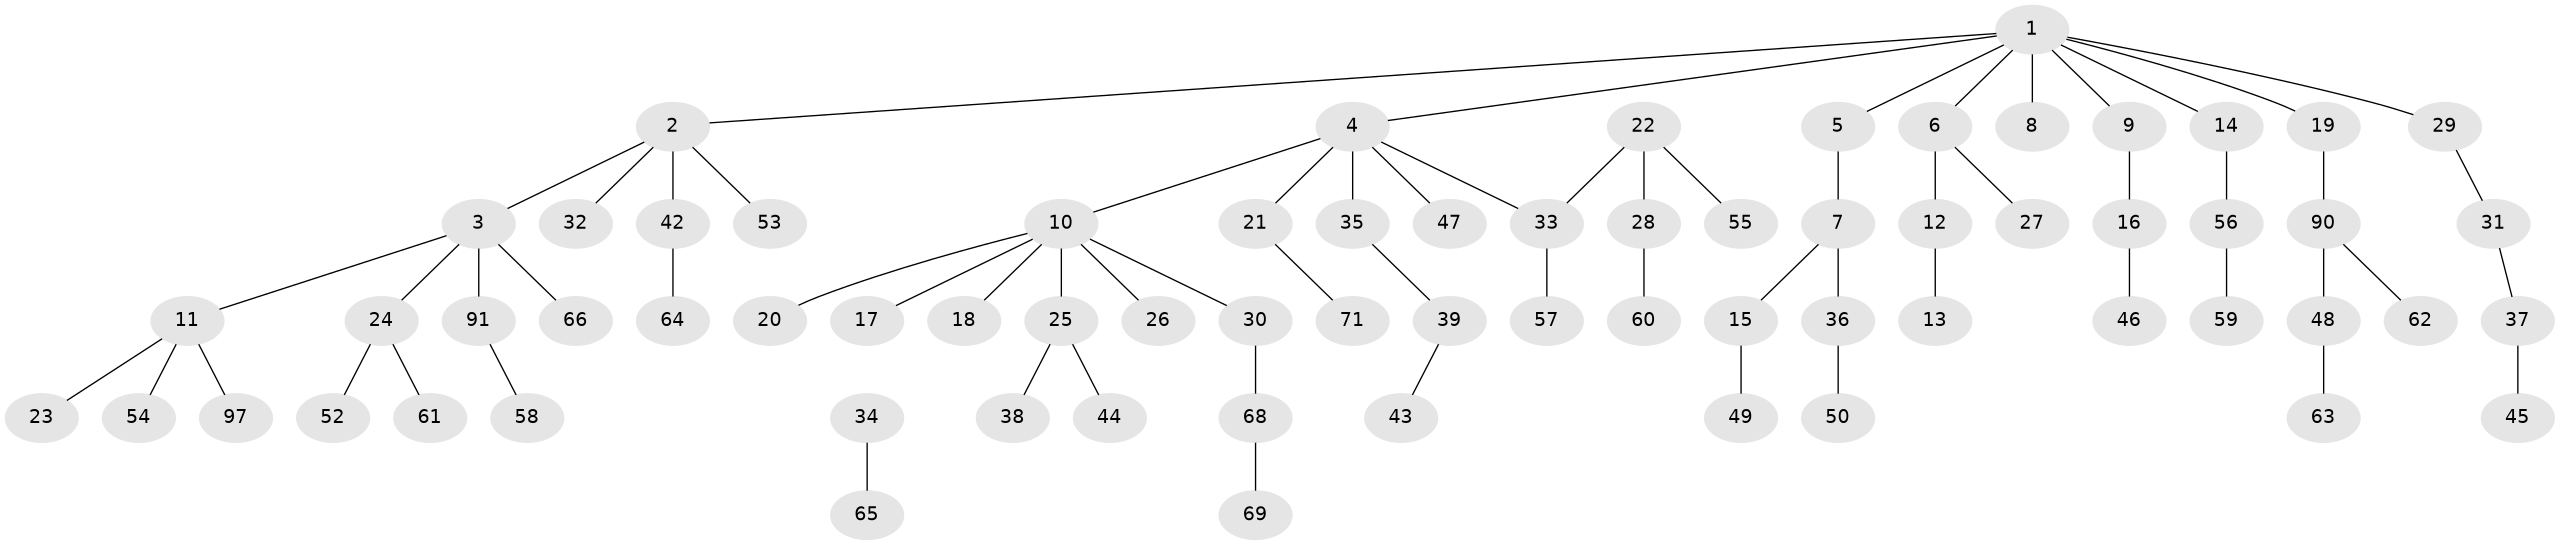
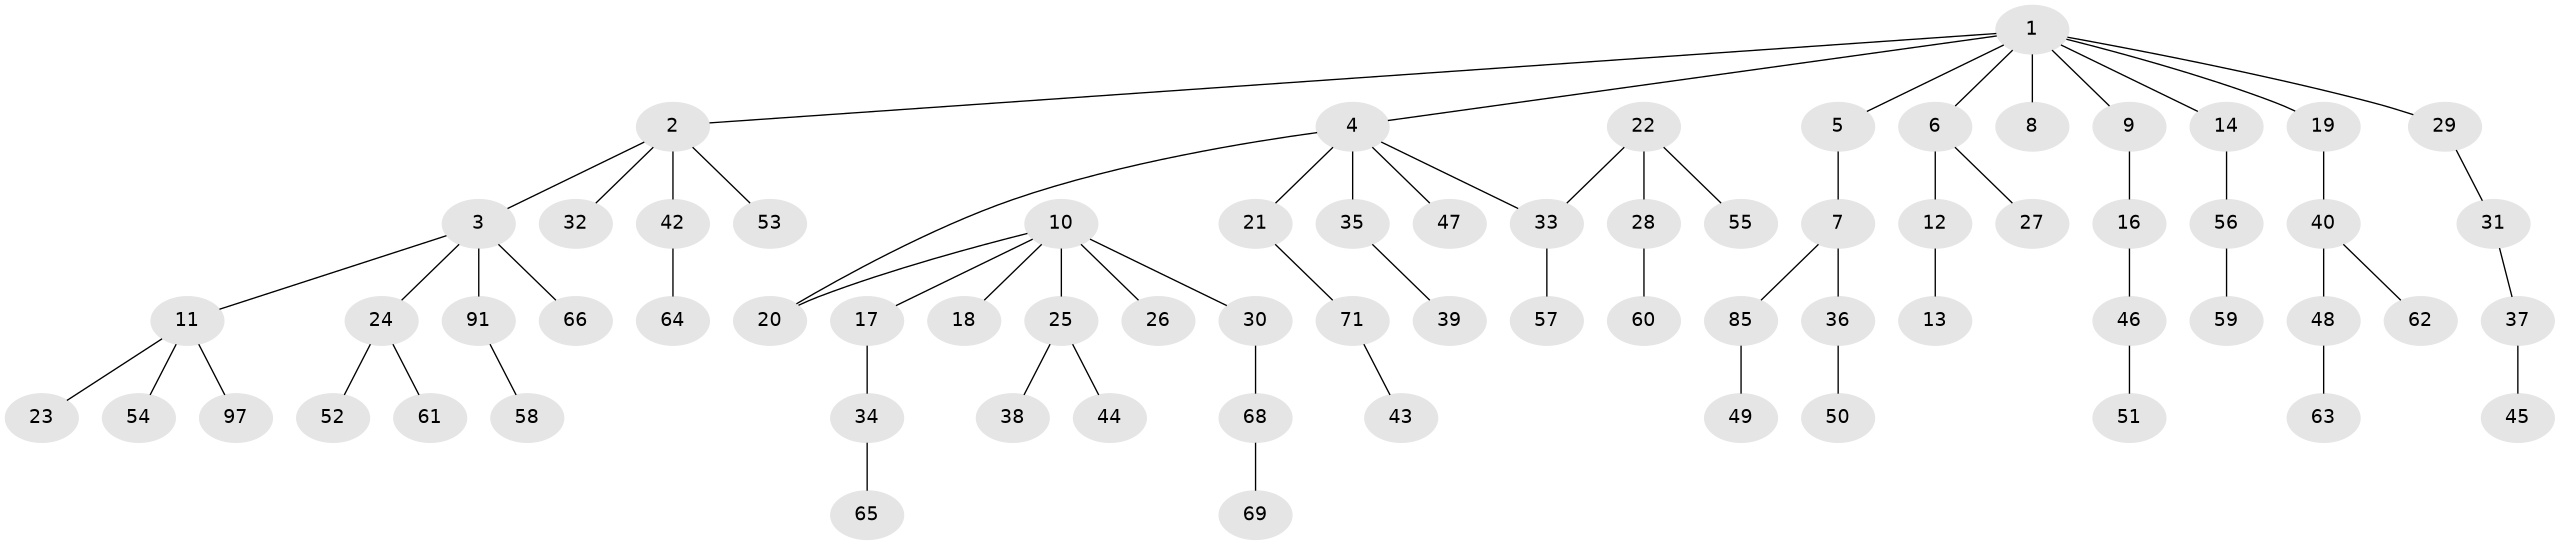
(1207, 175) -> (1047, 189)
(2324, 224) -> (2324, 224)
(1741, 321) -> (1741, 321)
none -> (867, 370)
(1425, 370) -> (1377, 370)
none -> (2129, 418)
